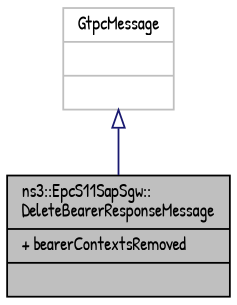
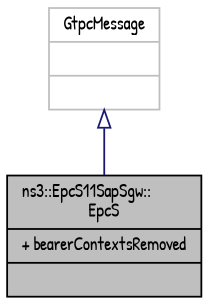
(118, 211) -> (104, 211)
